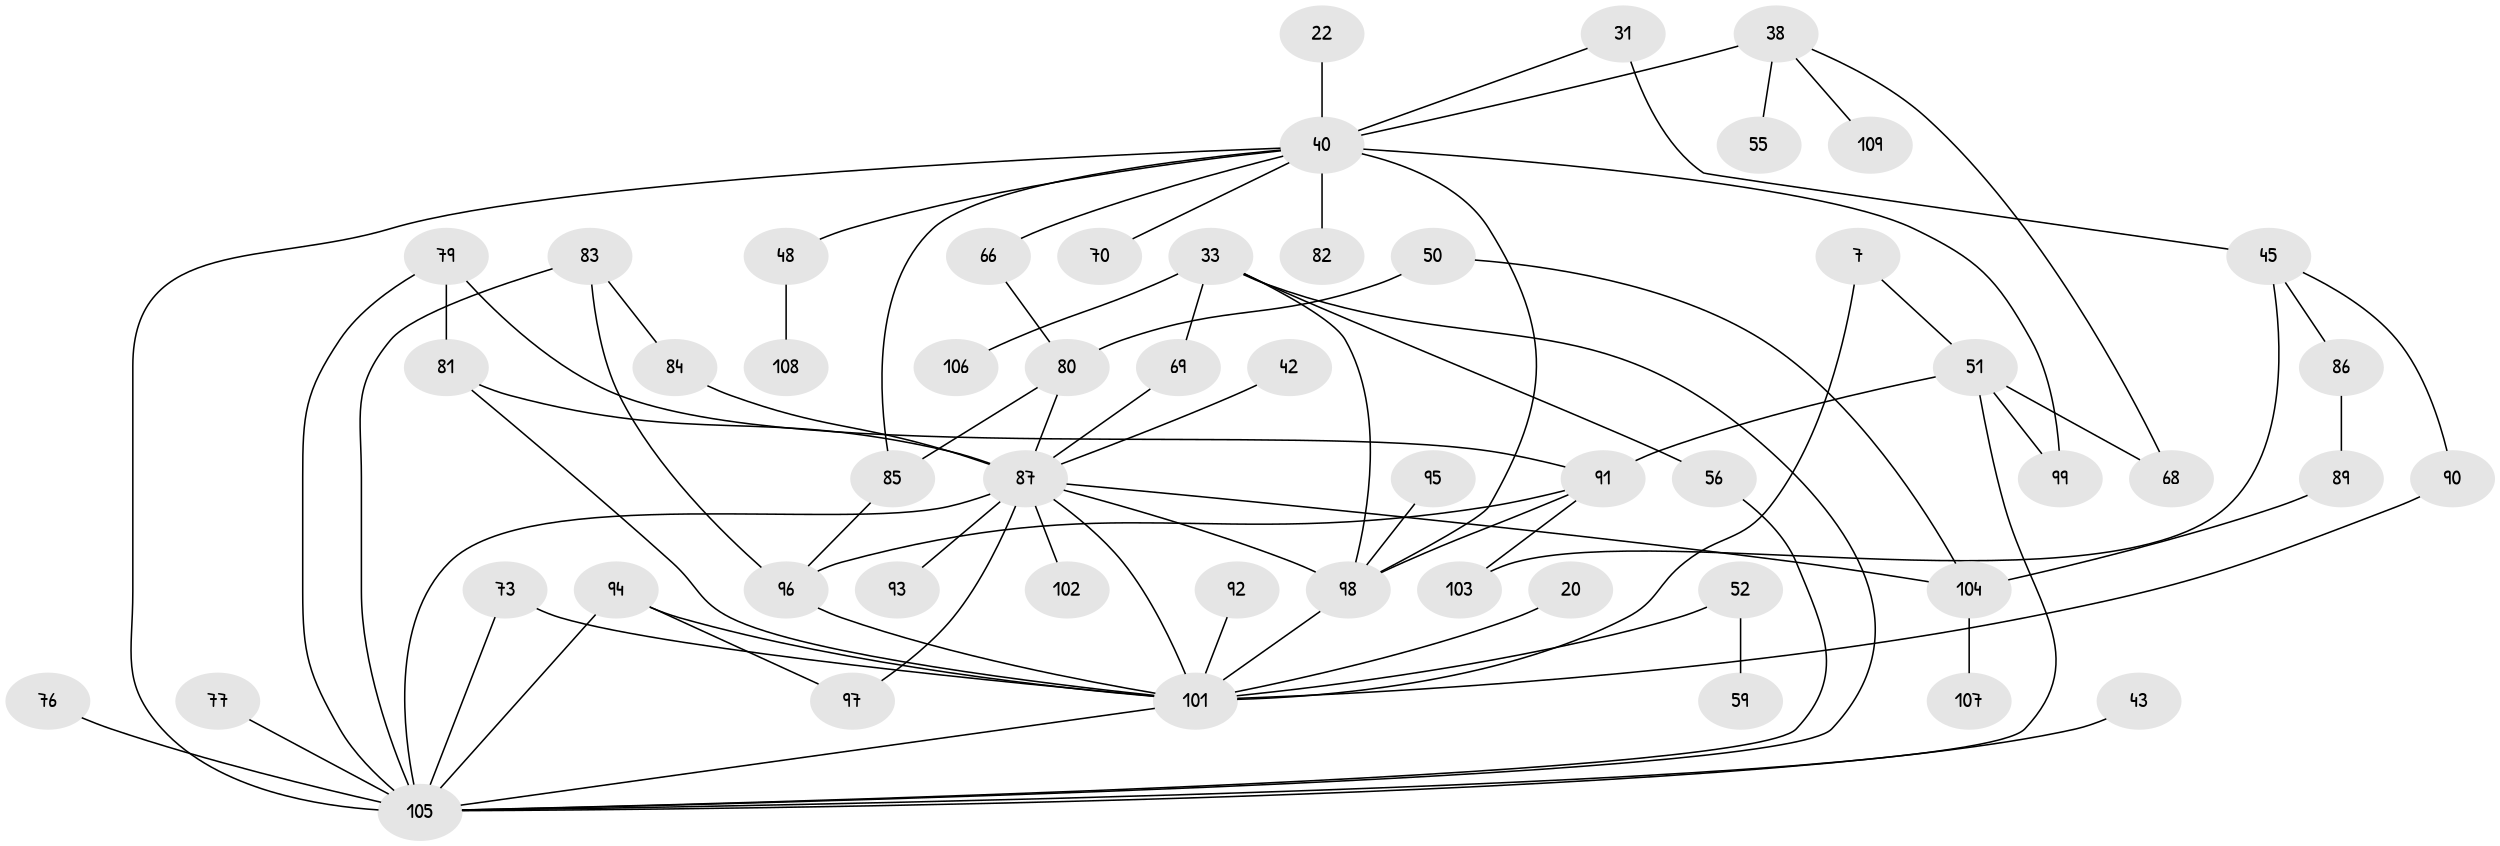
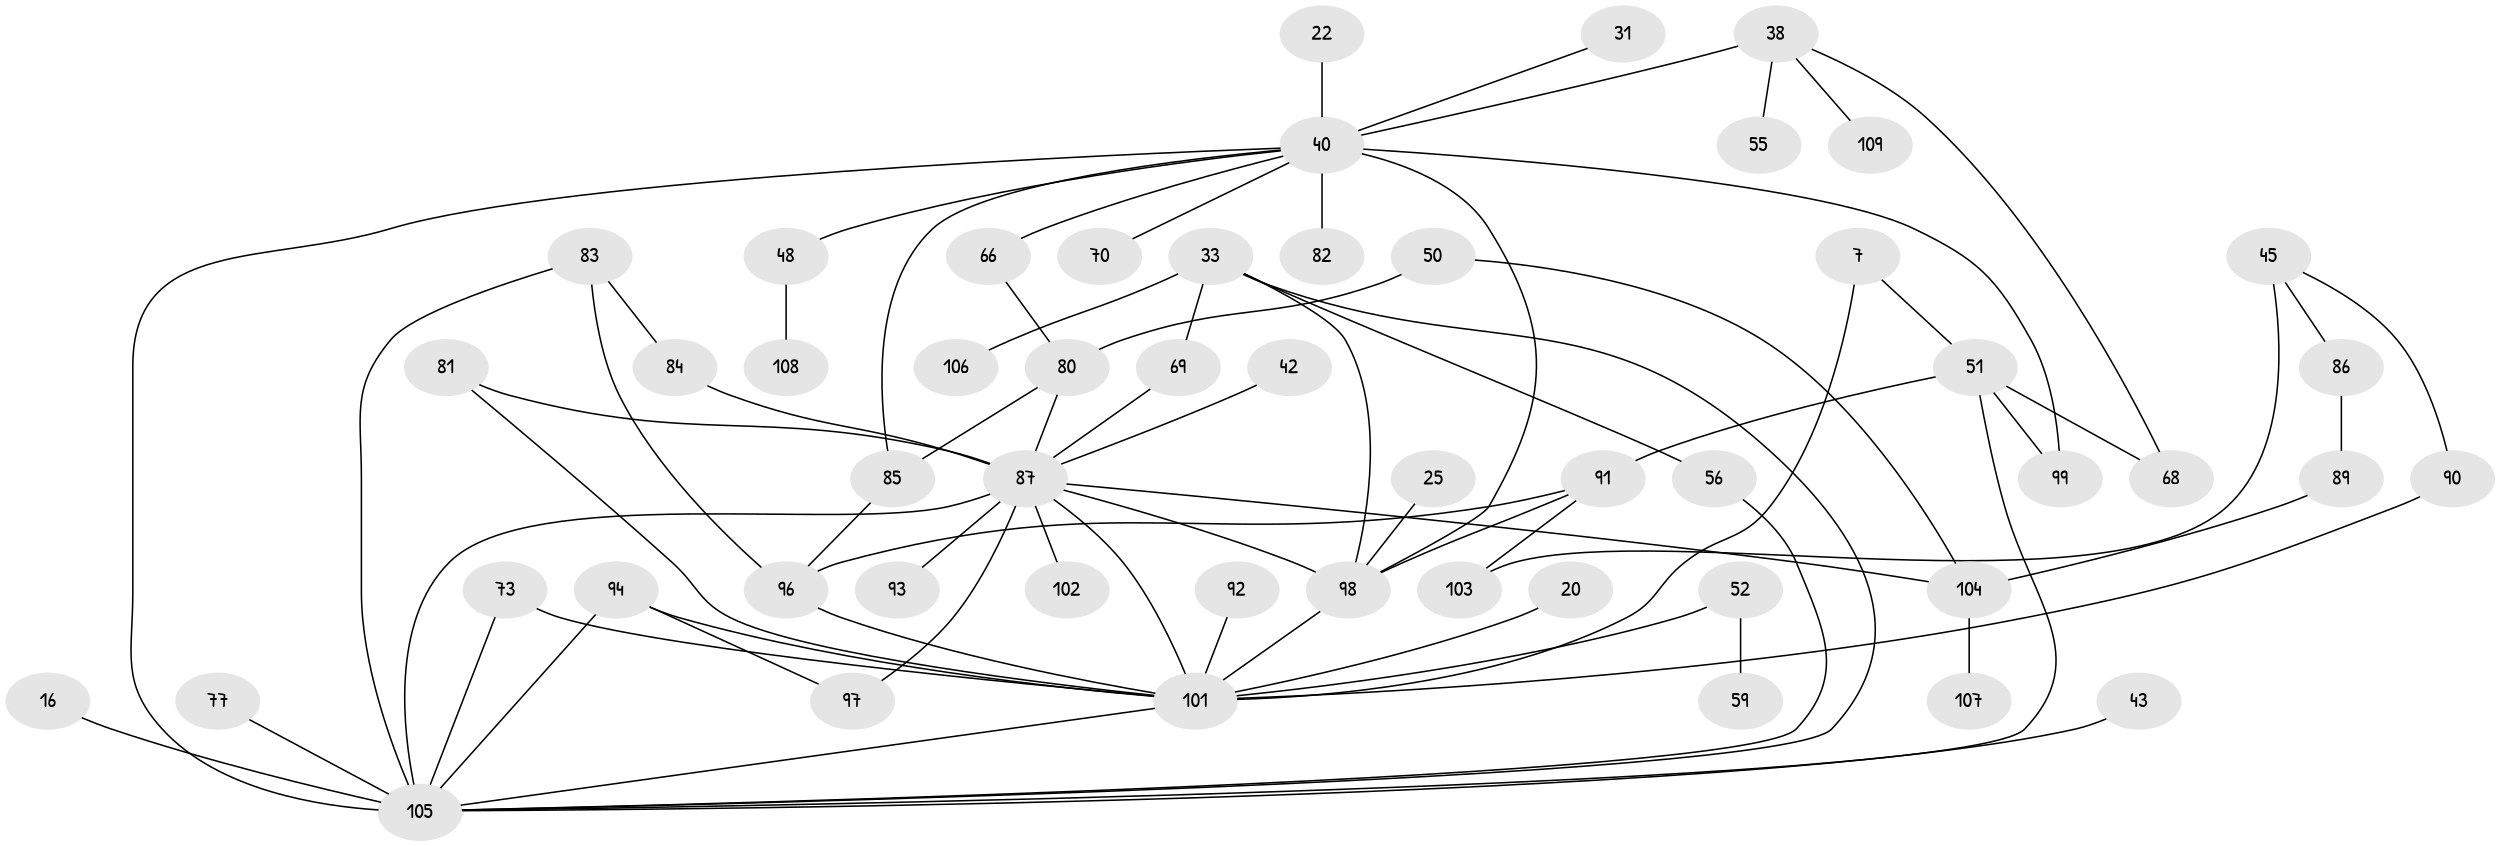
(1899, 202) -> none
(446, 256) -> none
(1433, 479) -> (1433, 479)
(48, 701) -> (48, 701)
